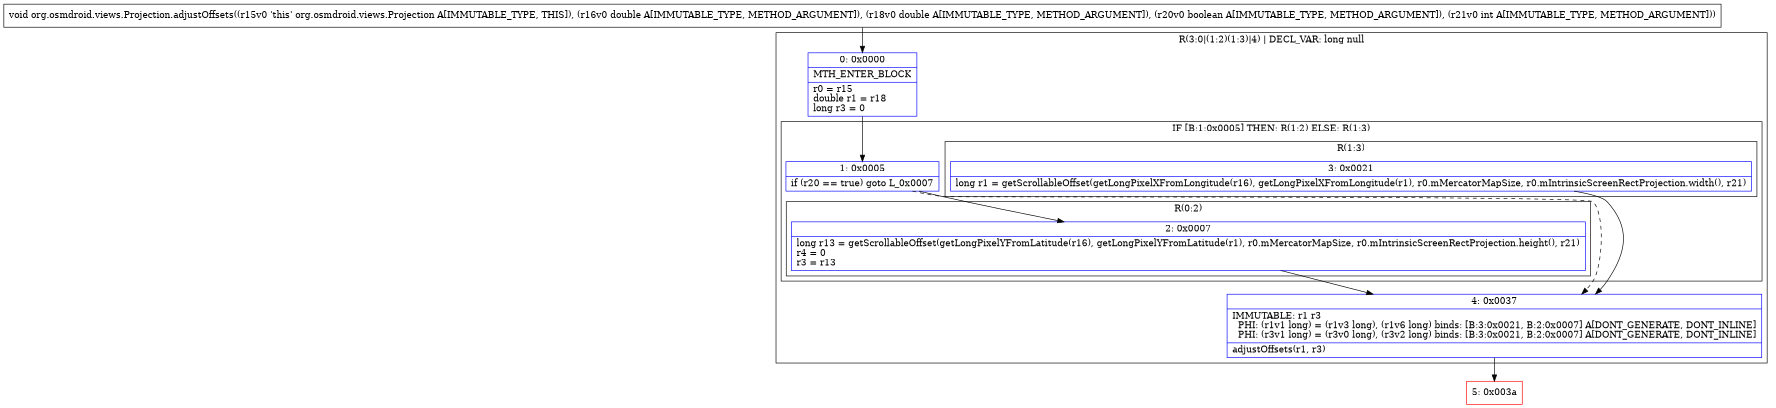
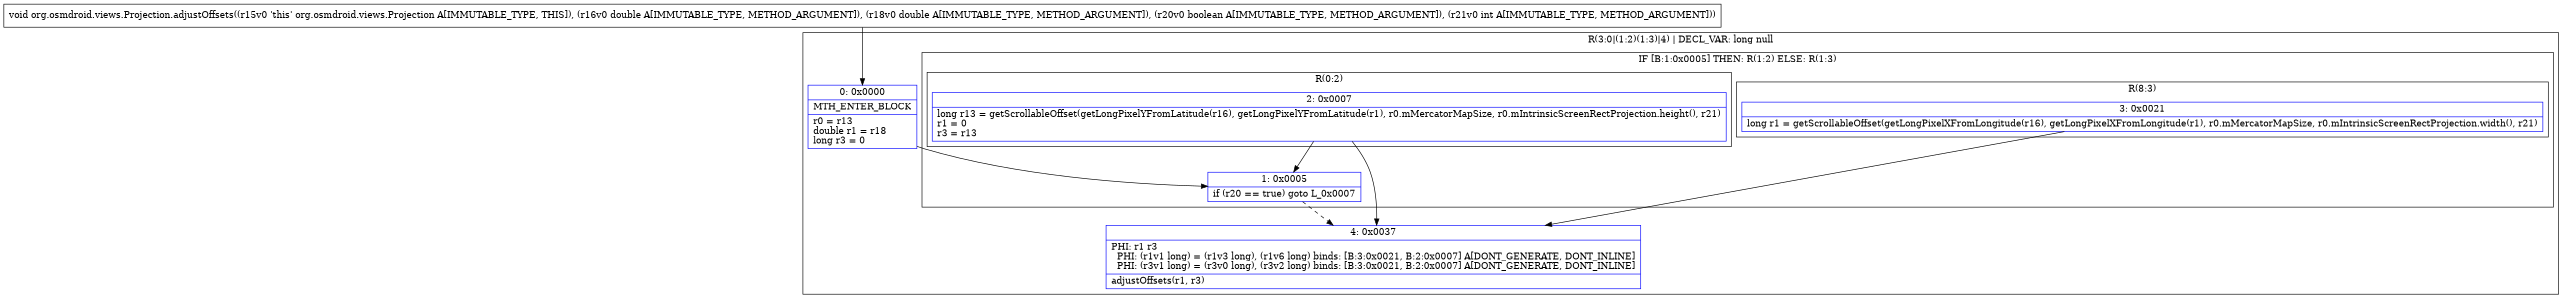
(833, 89) -> (833, 122)
(1351, 149) -> (2142, 89)
(988, 206) -> (1305, 154)
(811, 253) -> (952, 124)
(1278, 316) -> (1136, 247)
(1494, 393) -> none
